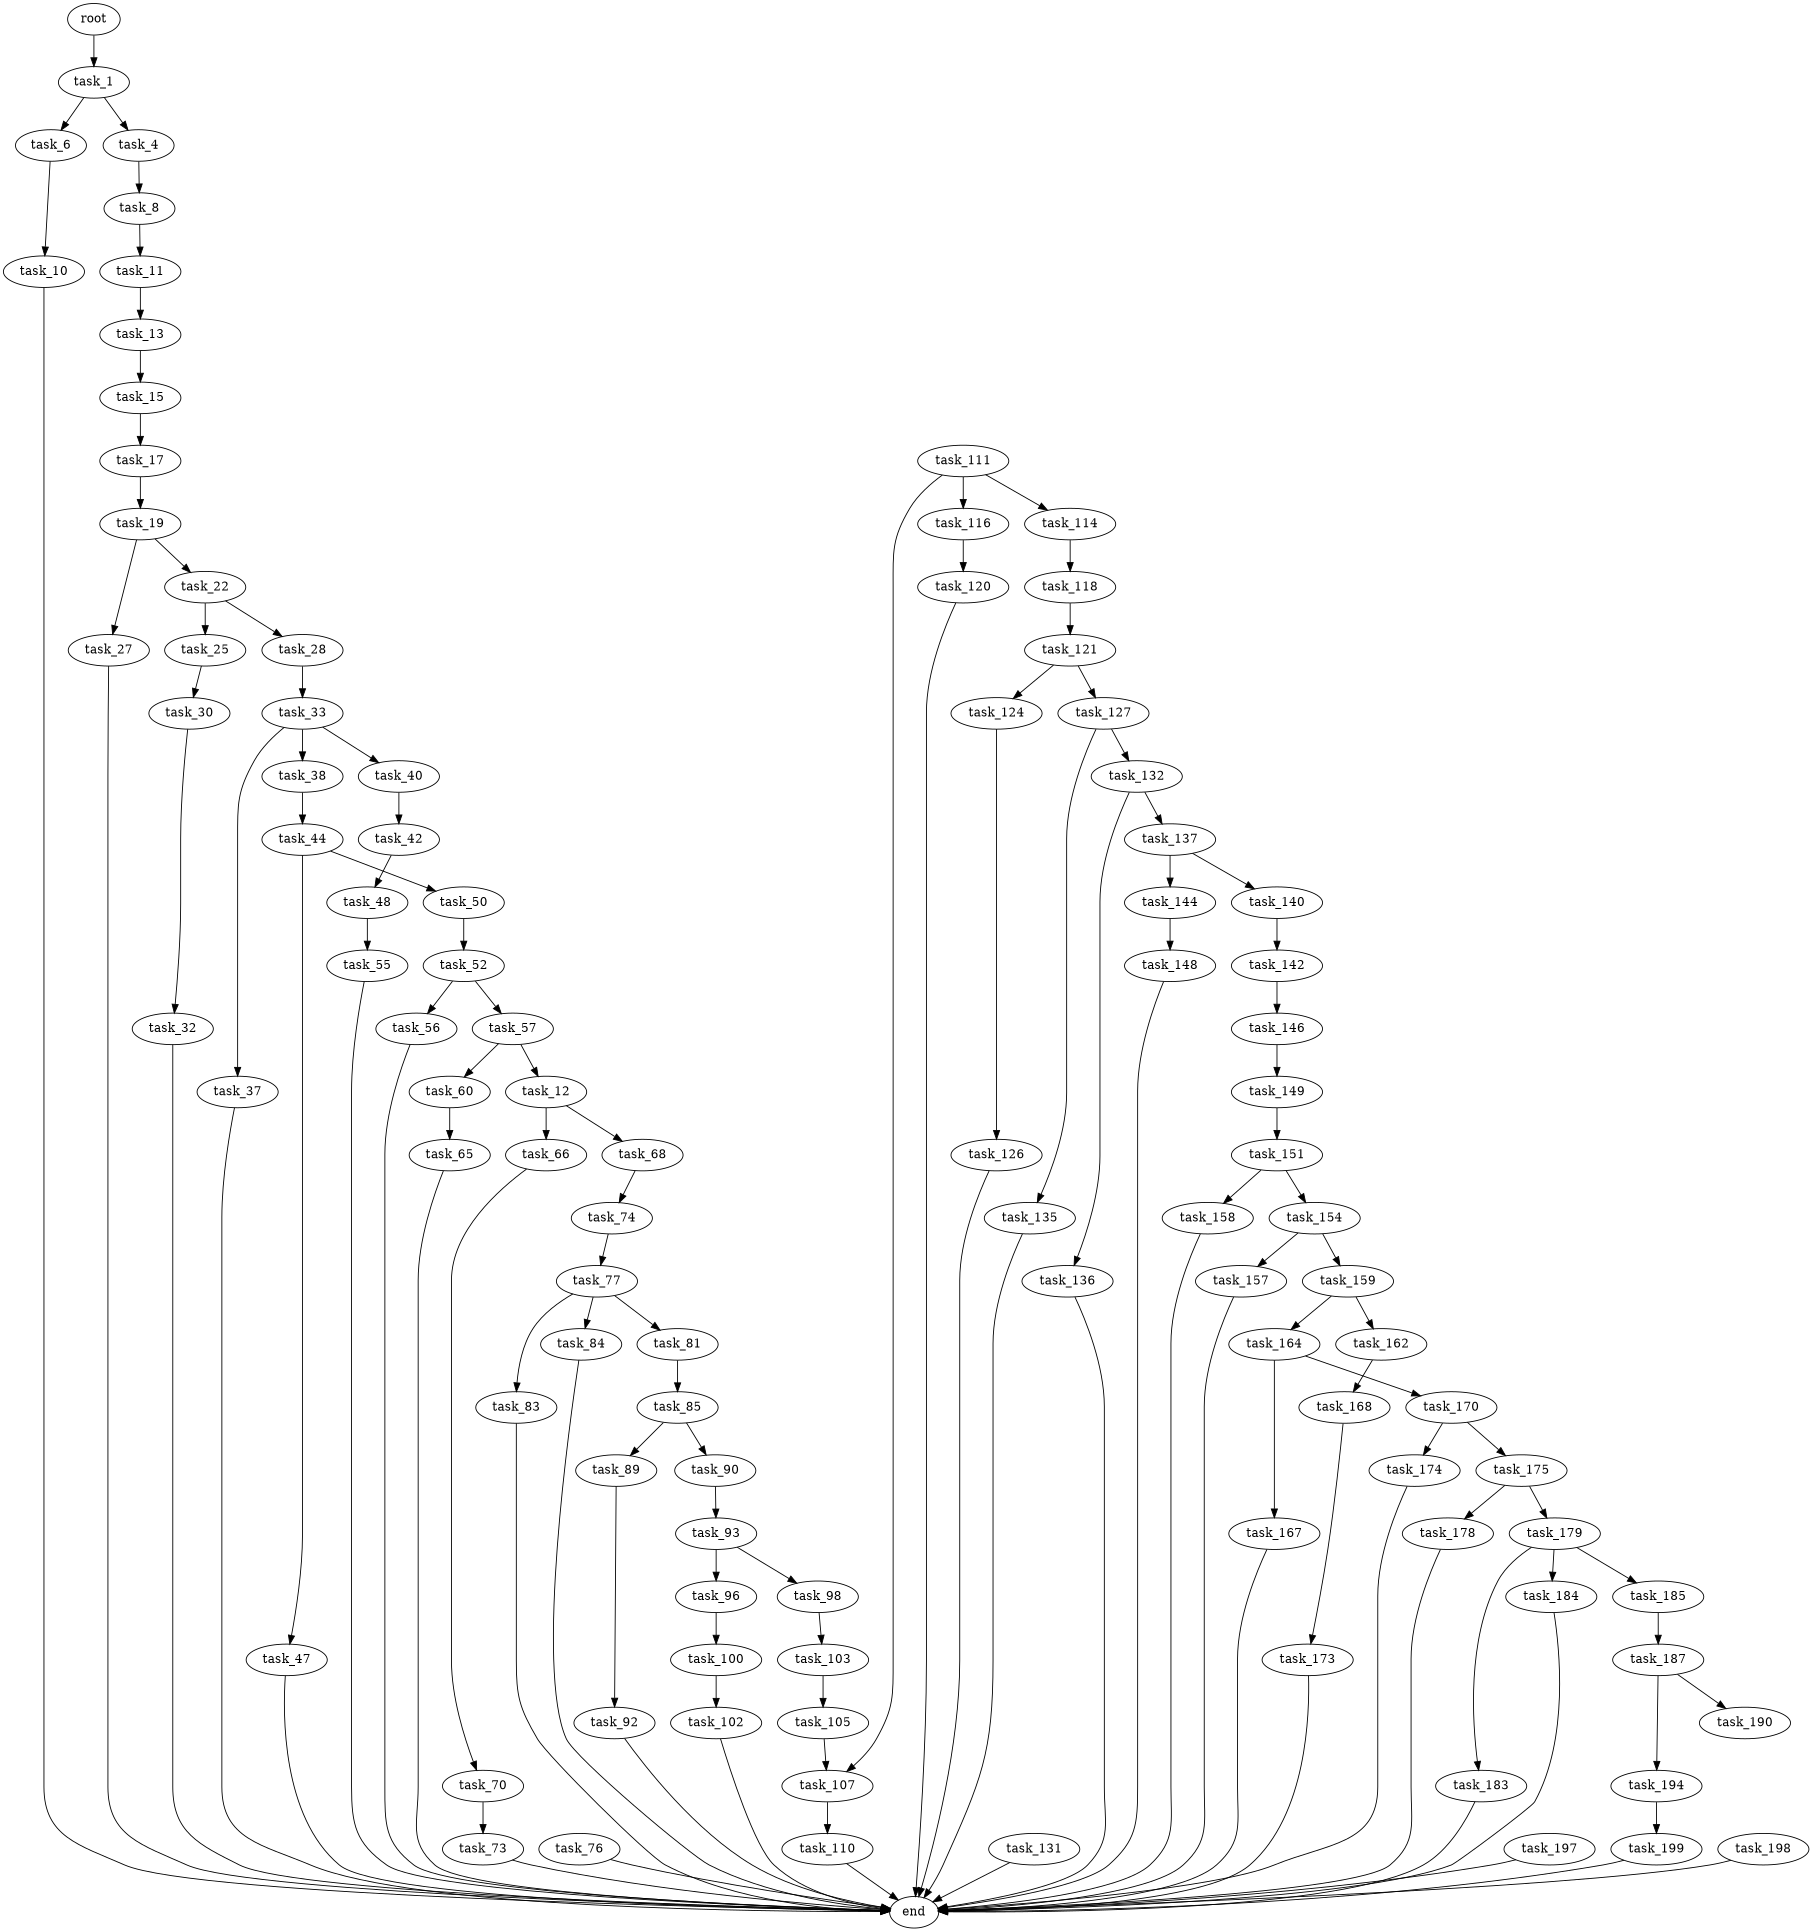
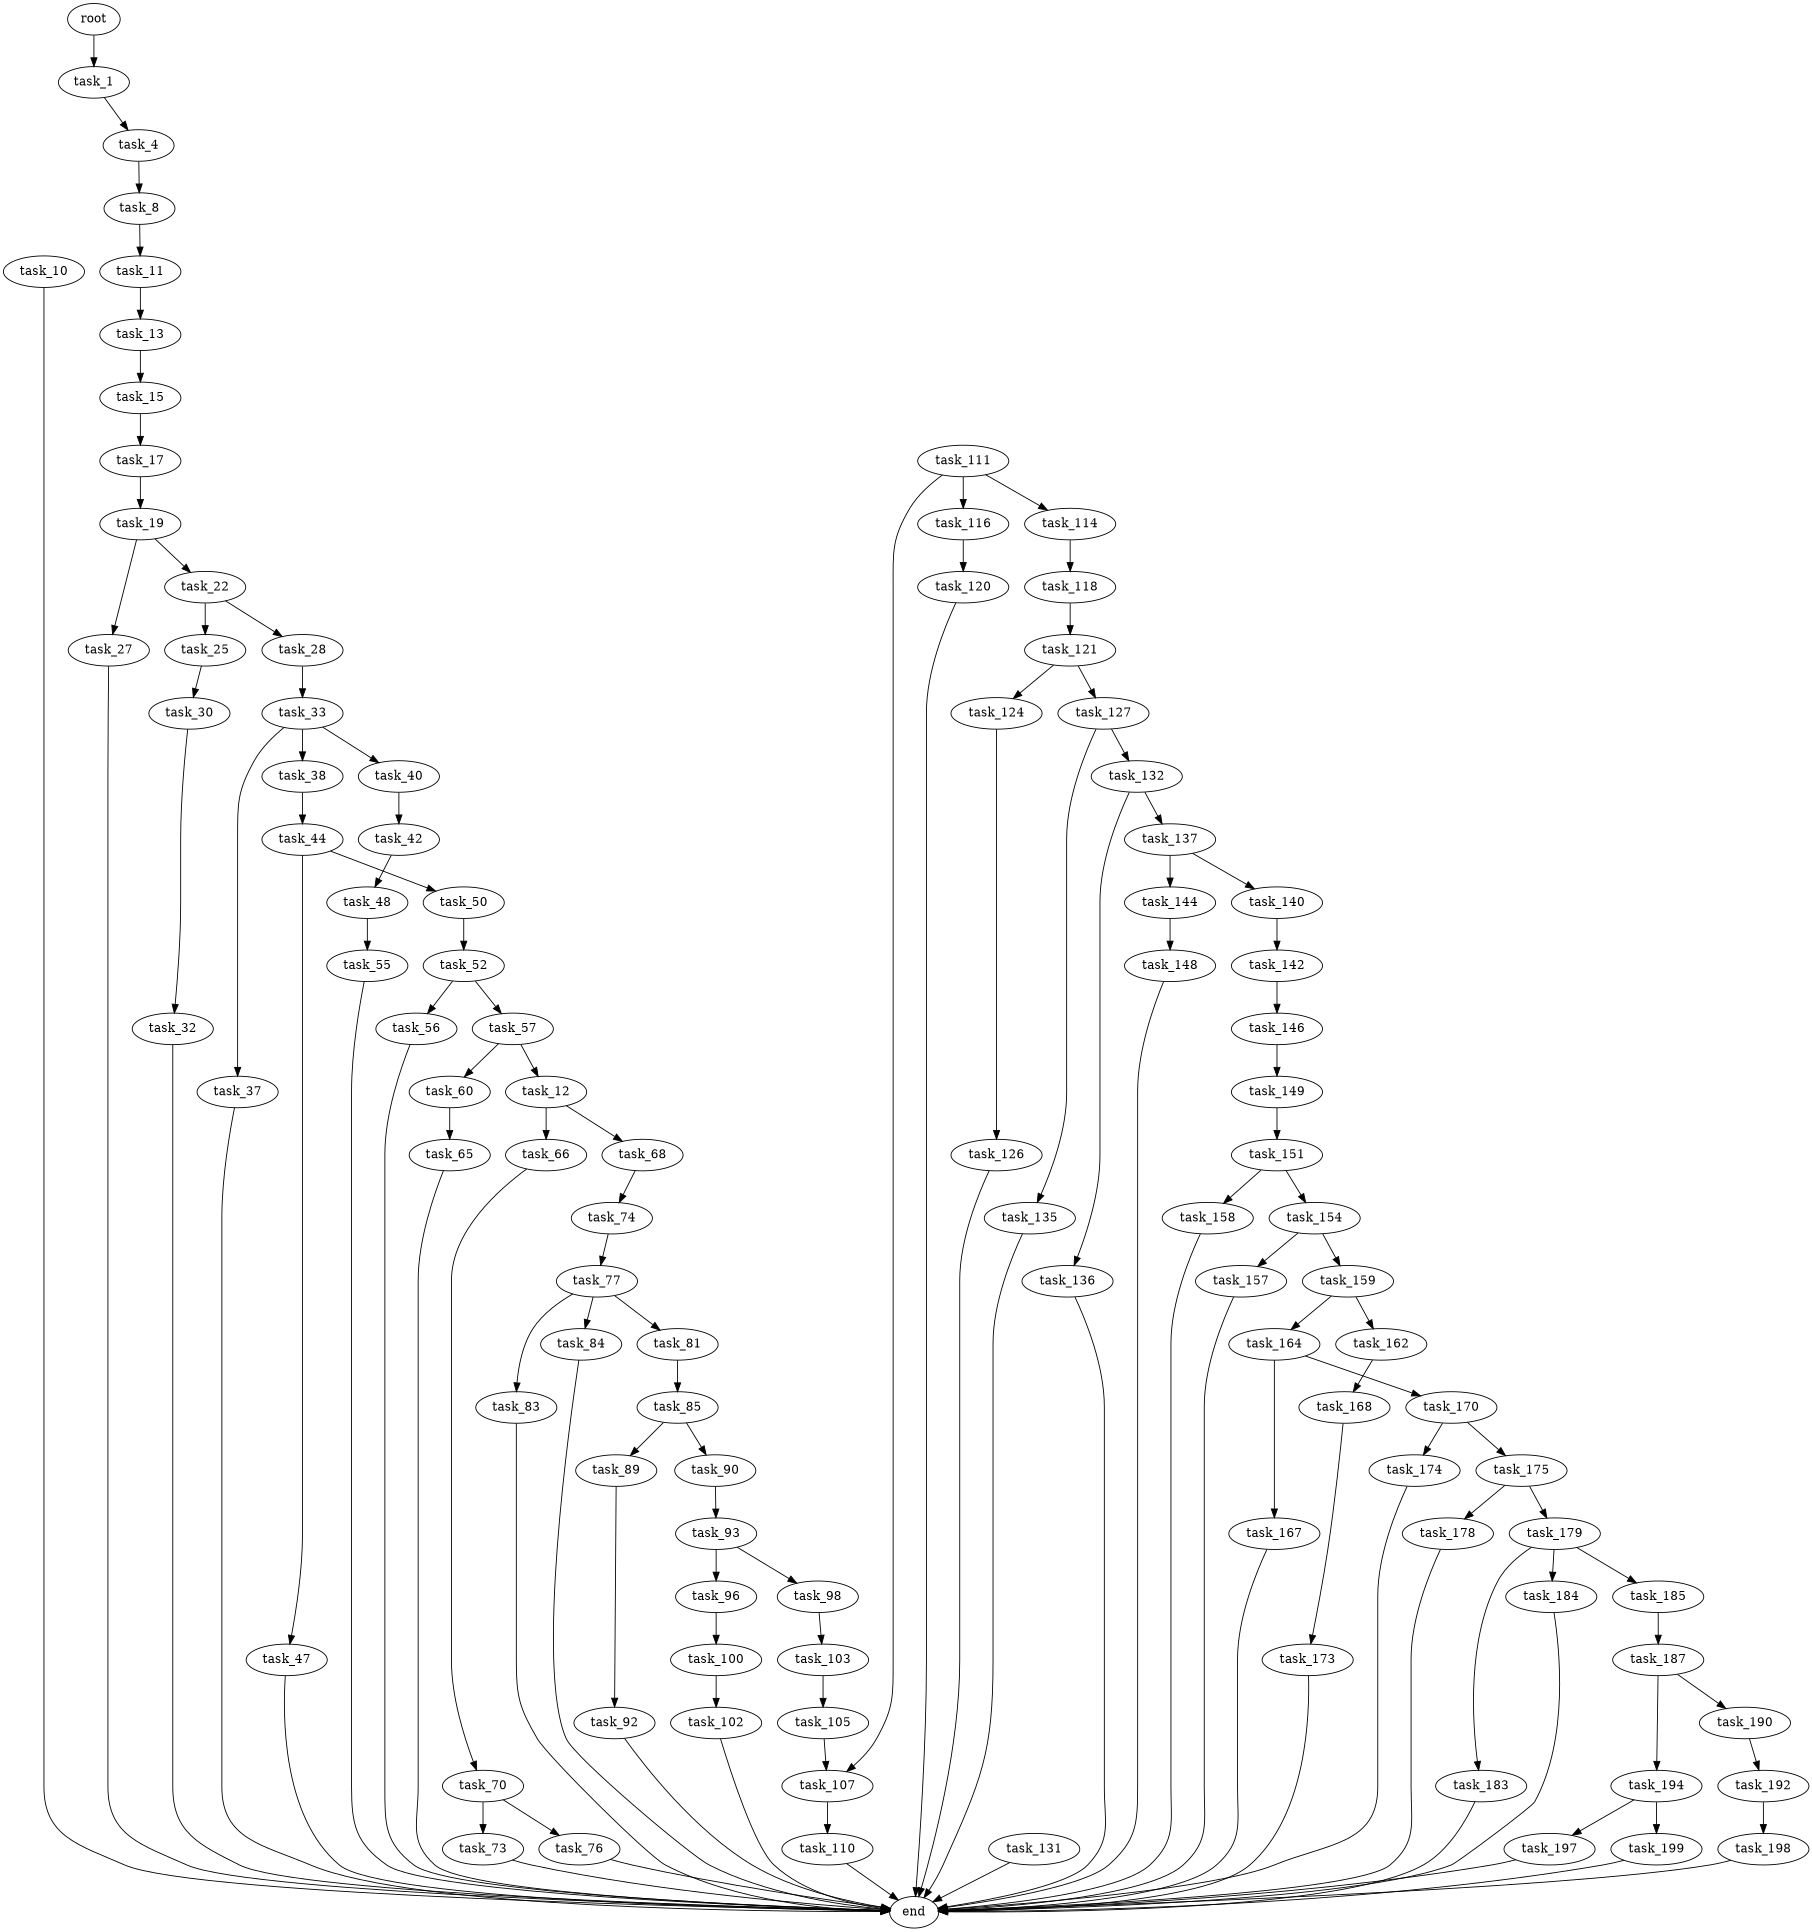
(51, 145) -> none
none -> (1763, 1786)
none -> (527, 1815)
none -> (1607, 1815)
